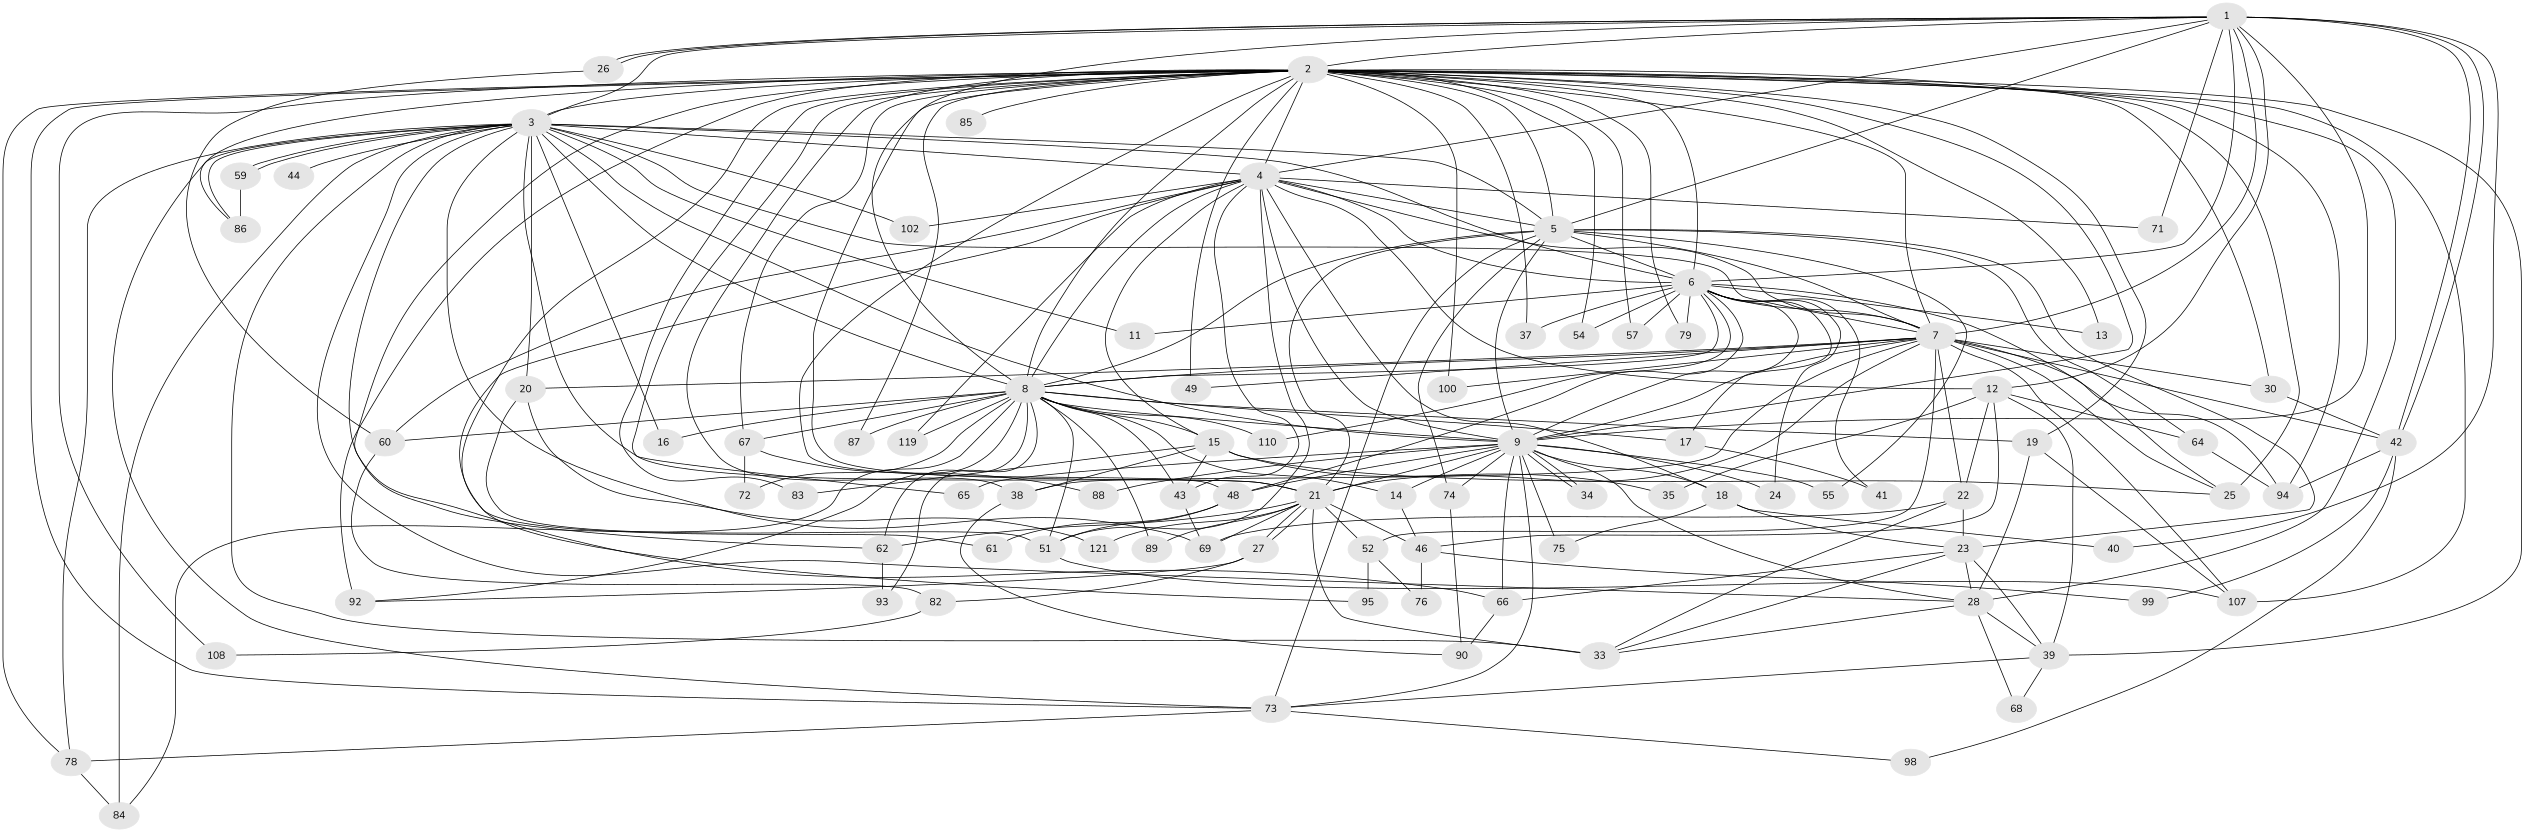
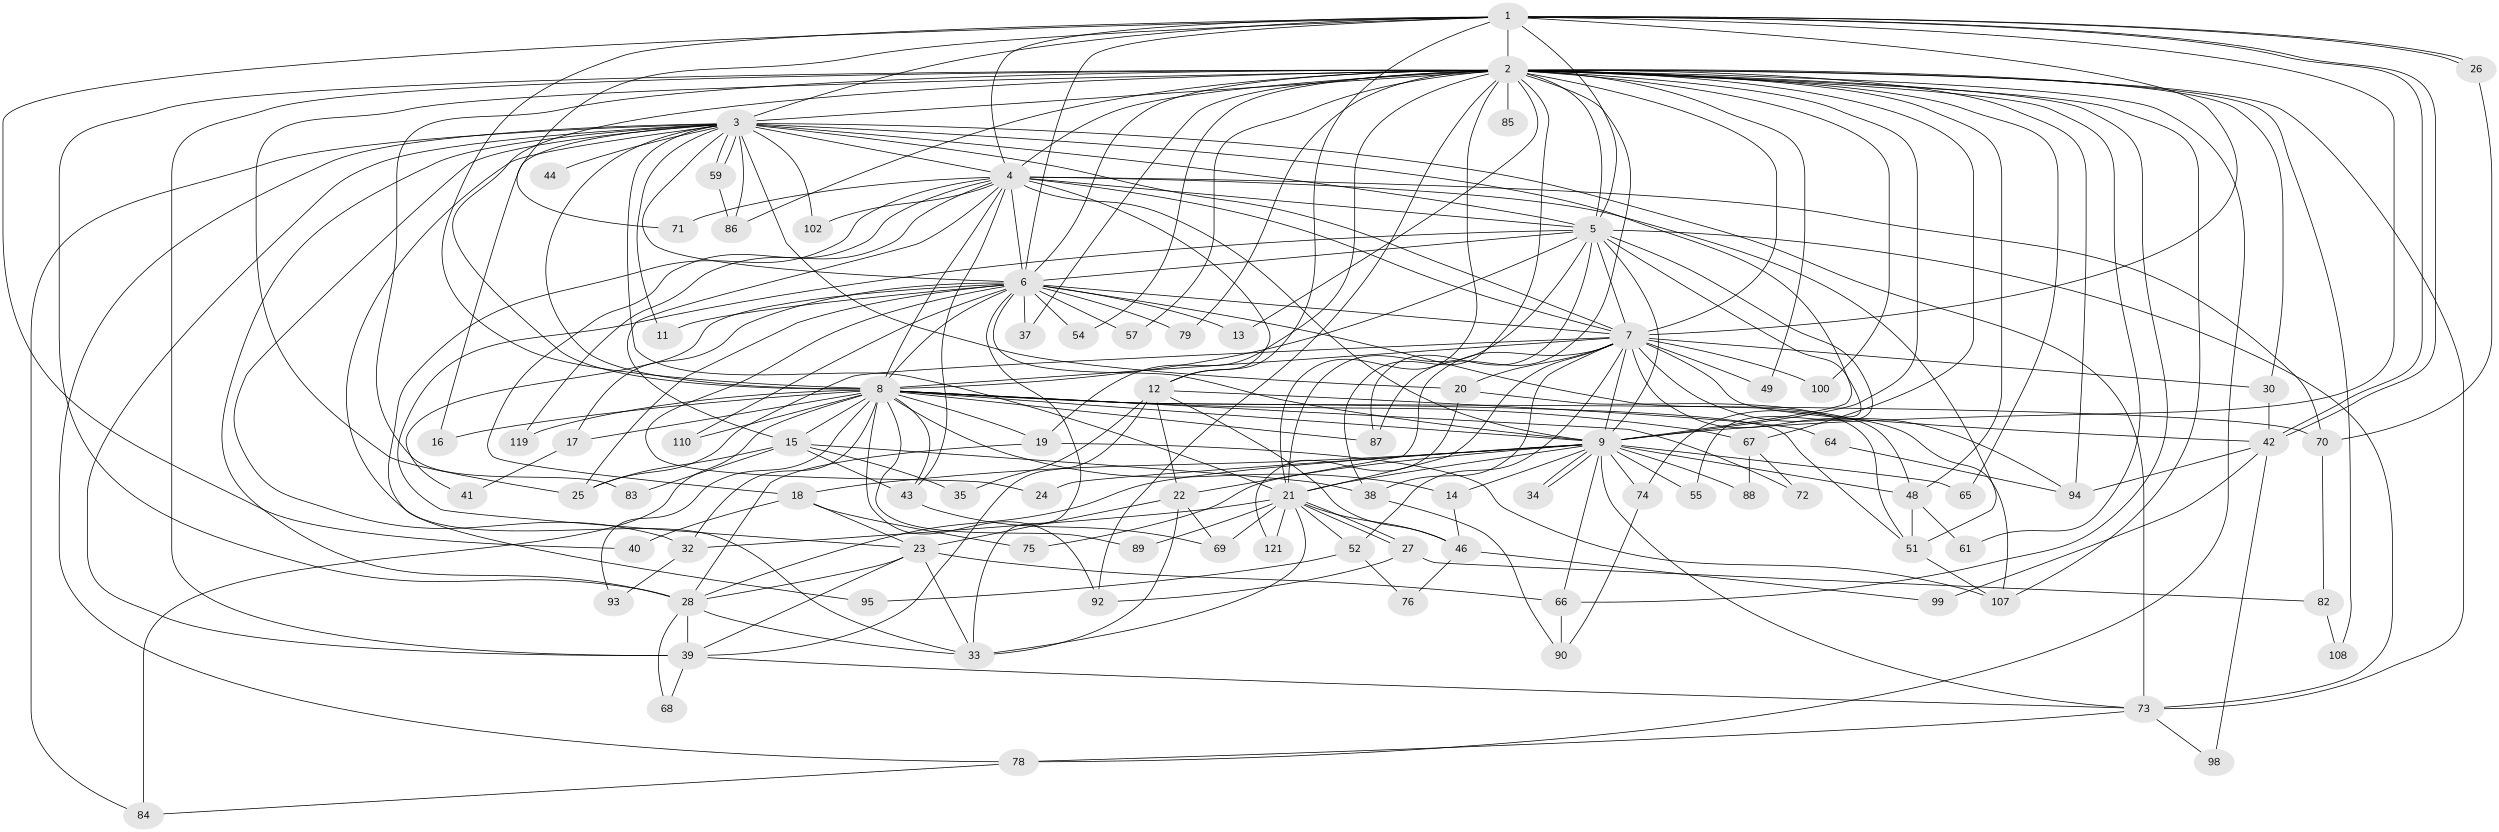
(1929, 252) -> (1526, 359)
(385, 443) -> (2322, 443)
none -> (1076, 495)
(674, 498) -> (107, 439)
(882, 549) -> (688, 549)
